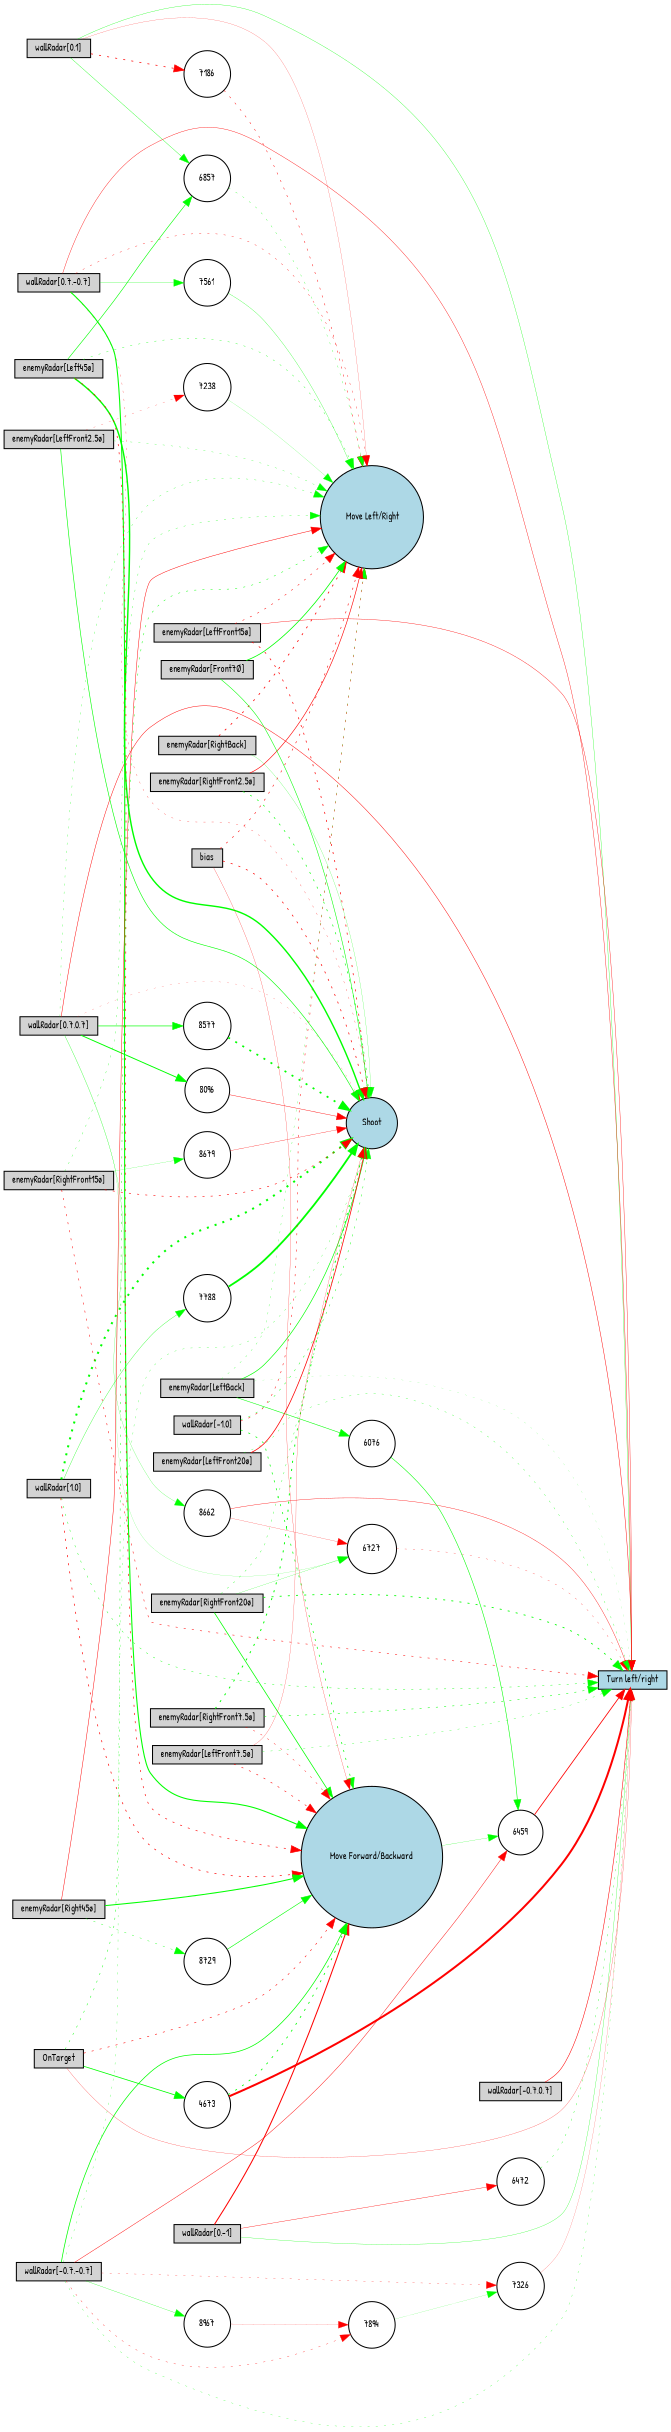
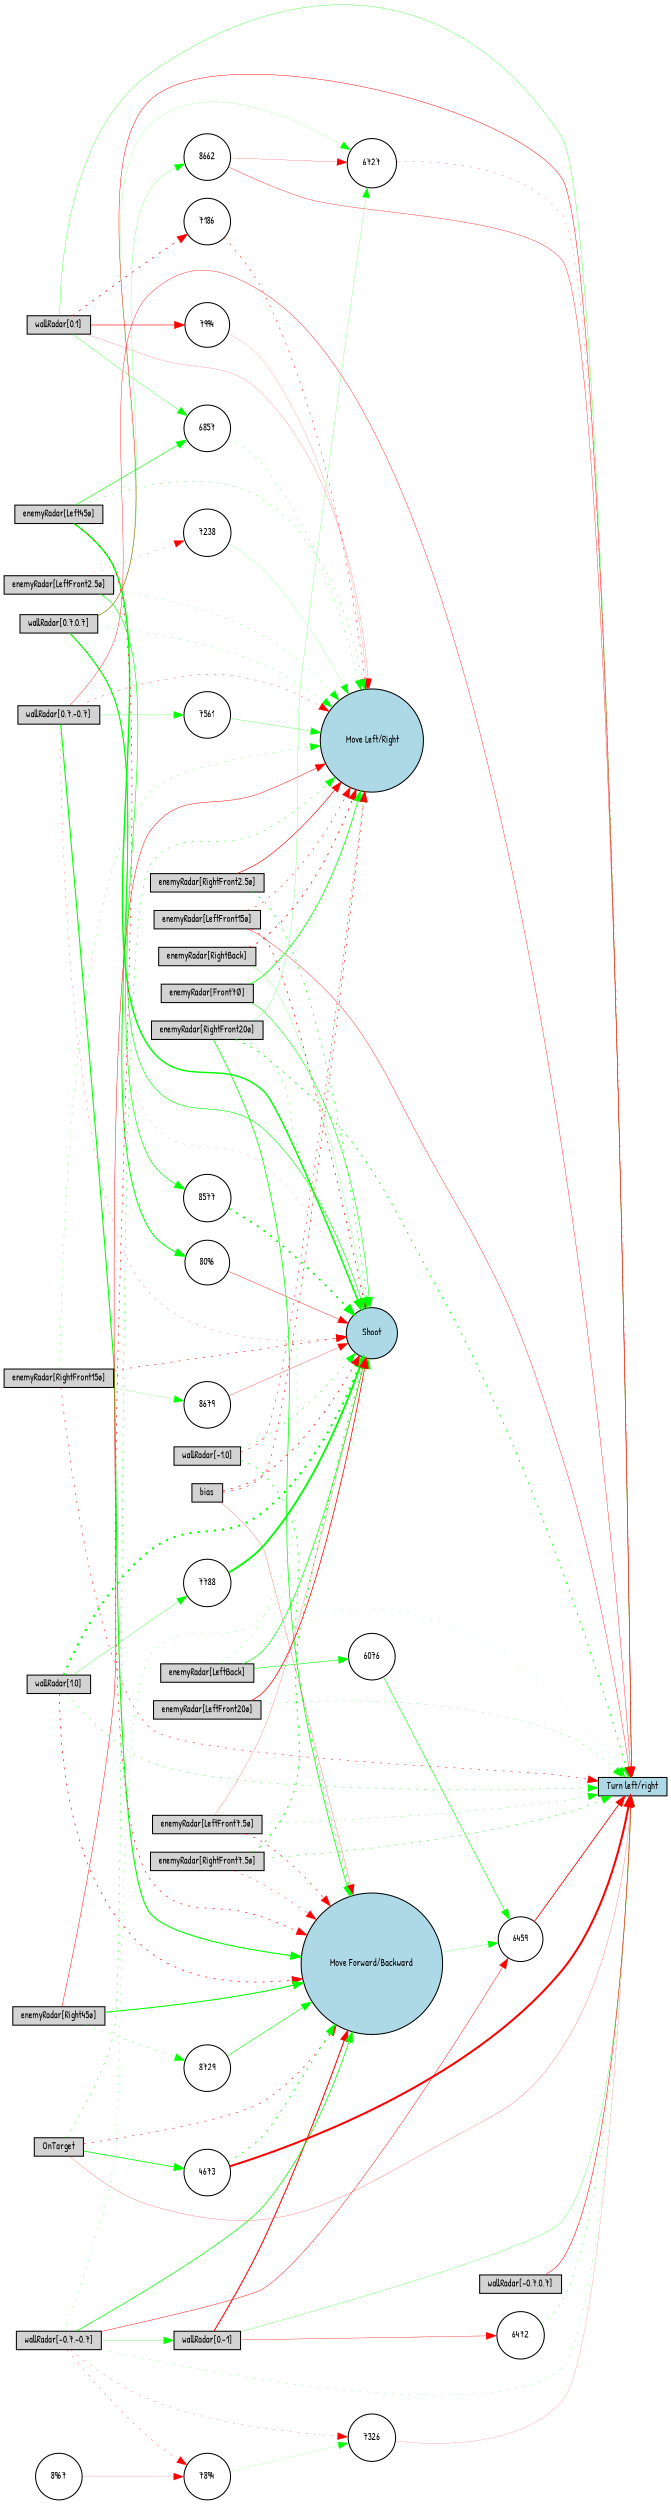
none -> (207, 325)
(130, 2297) -> (132, 2340)
